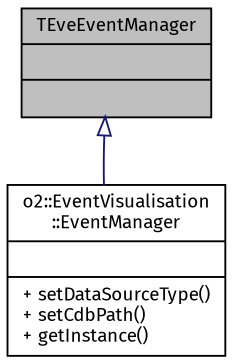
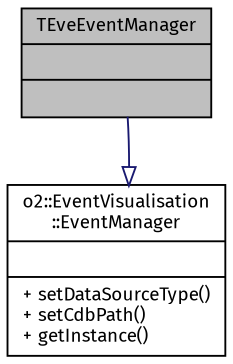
(104, 161) -> (129, 142)
